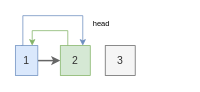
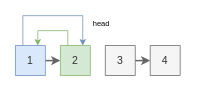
(27, 60) -> (30, 60)
none -> (140, 60)
none -> (165, 60)
